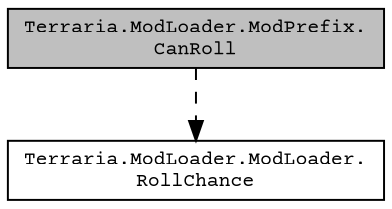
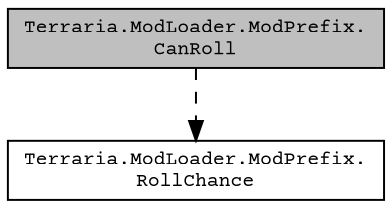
(196, 170) -> (196, 170)
